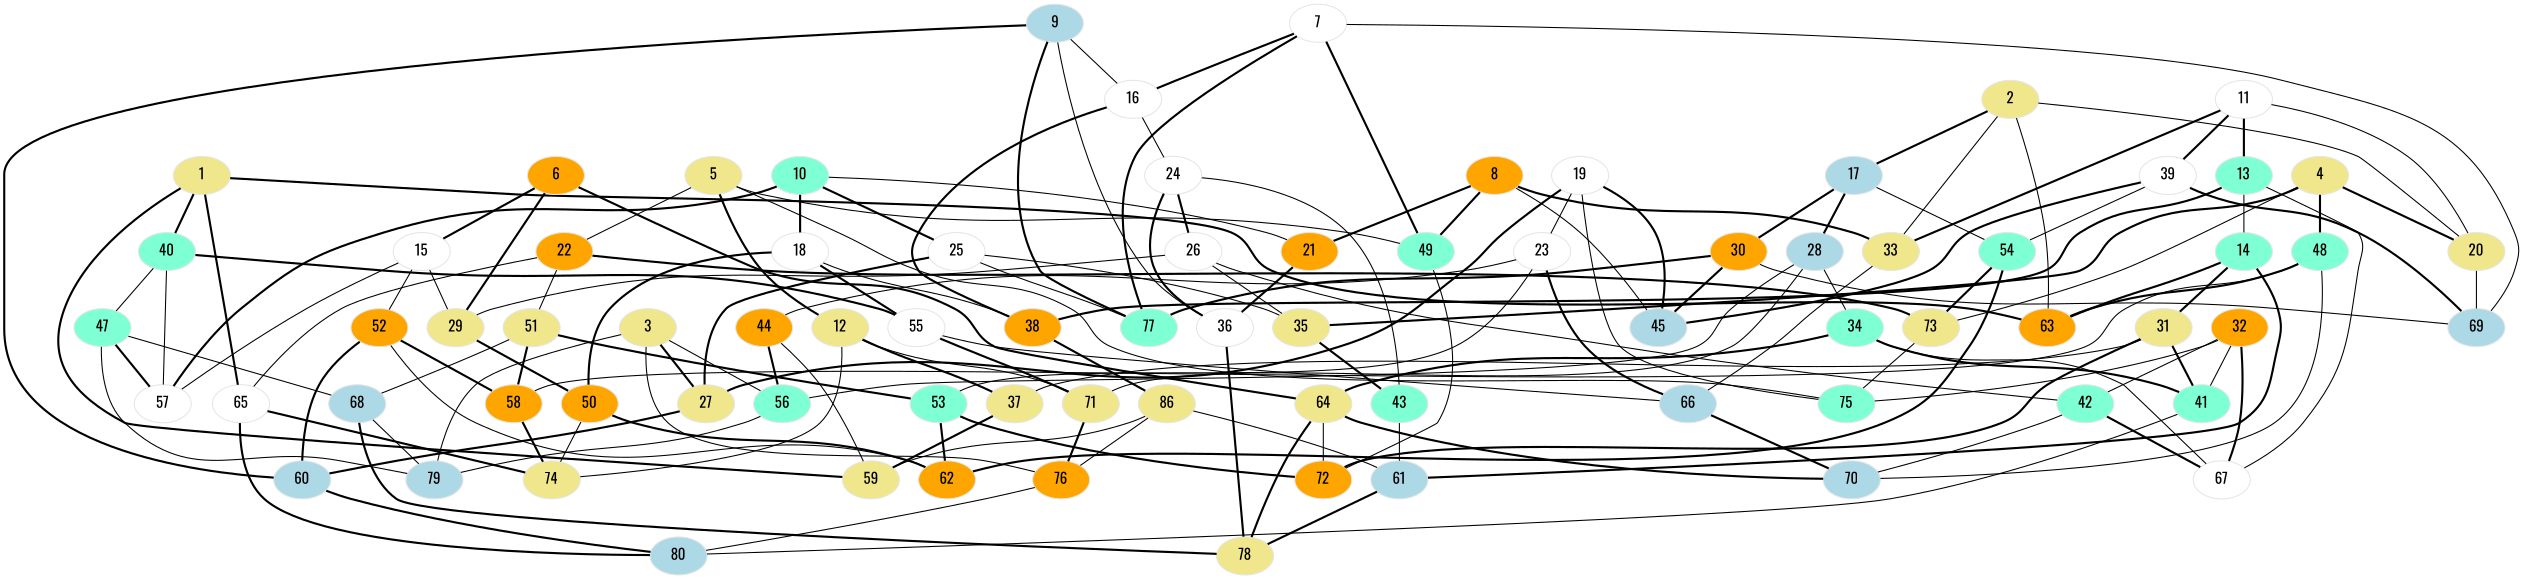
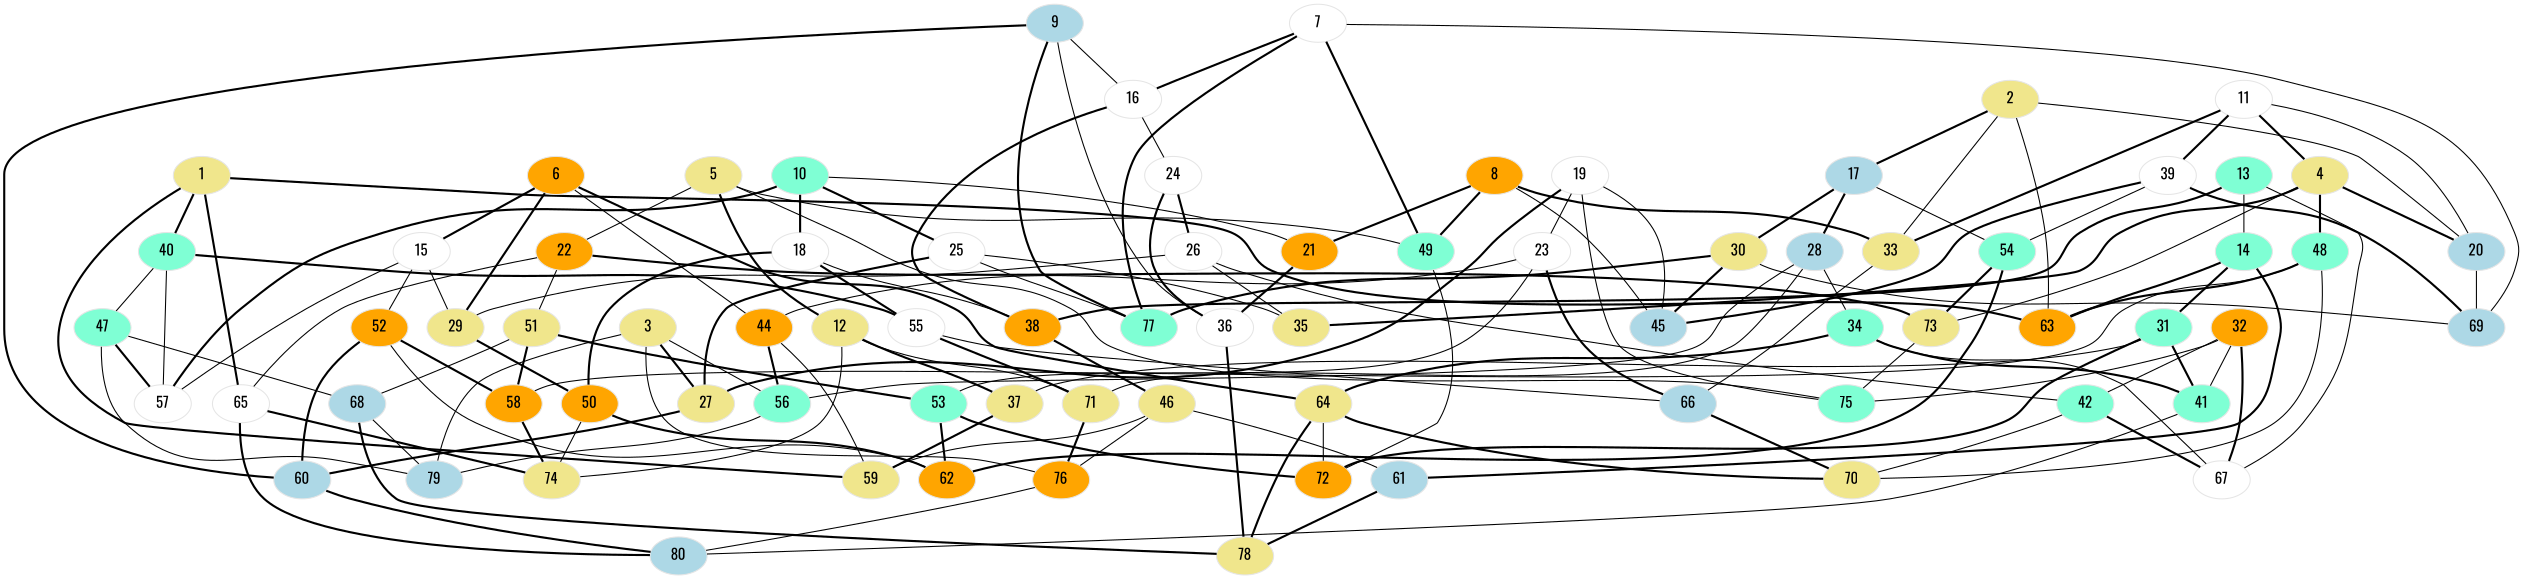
(2244, 138) -> (2289, 144)
(1657, 236) -> (1657, 236)
none -> (660, 252)
(1739, 252) -> (1739, 252)
(2476, 252) -> (2476, 252)
(2164, 328) -> (2164, 328)
(1167, 404) -> (1167, 404)
(1399, 404) -> none
(1852, 480) -> (1852, 480)
